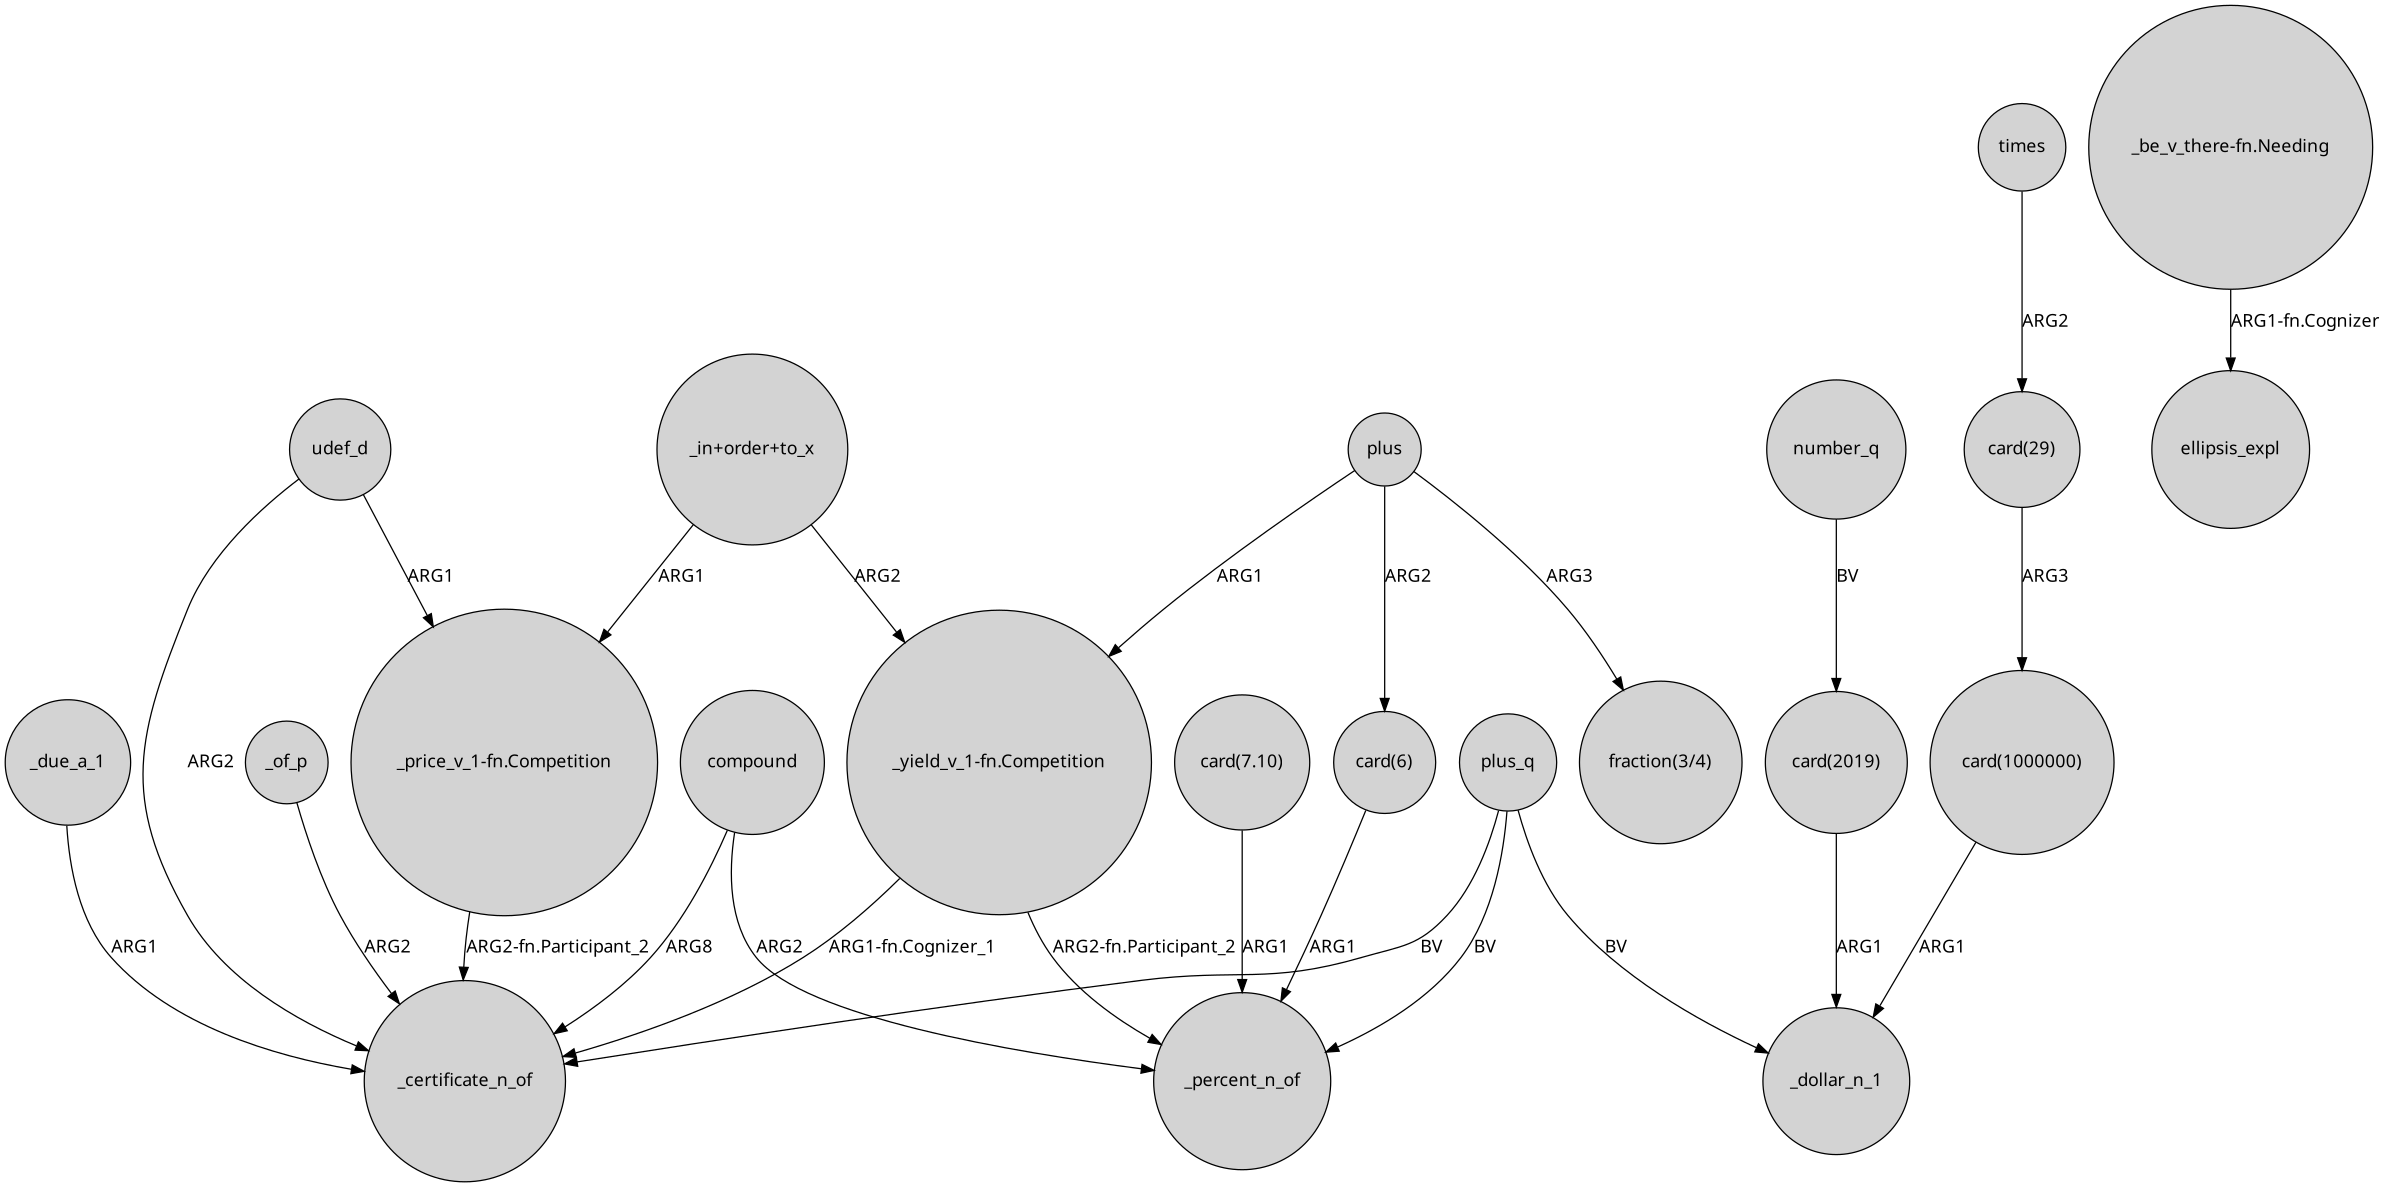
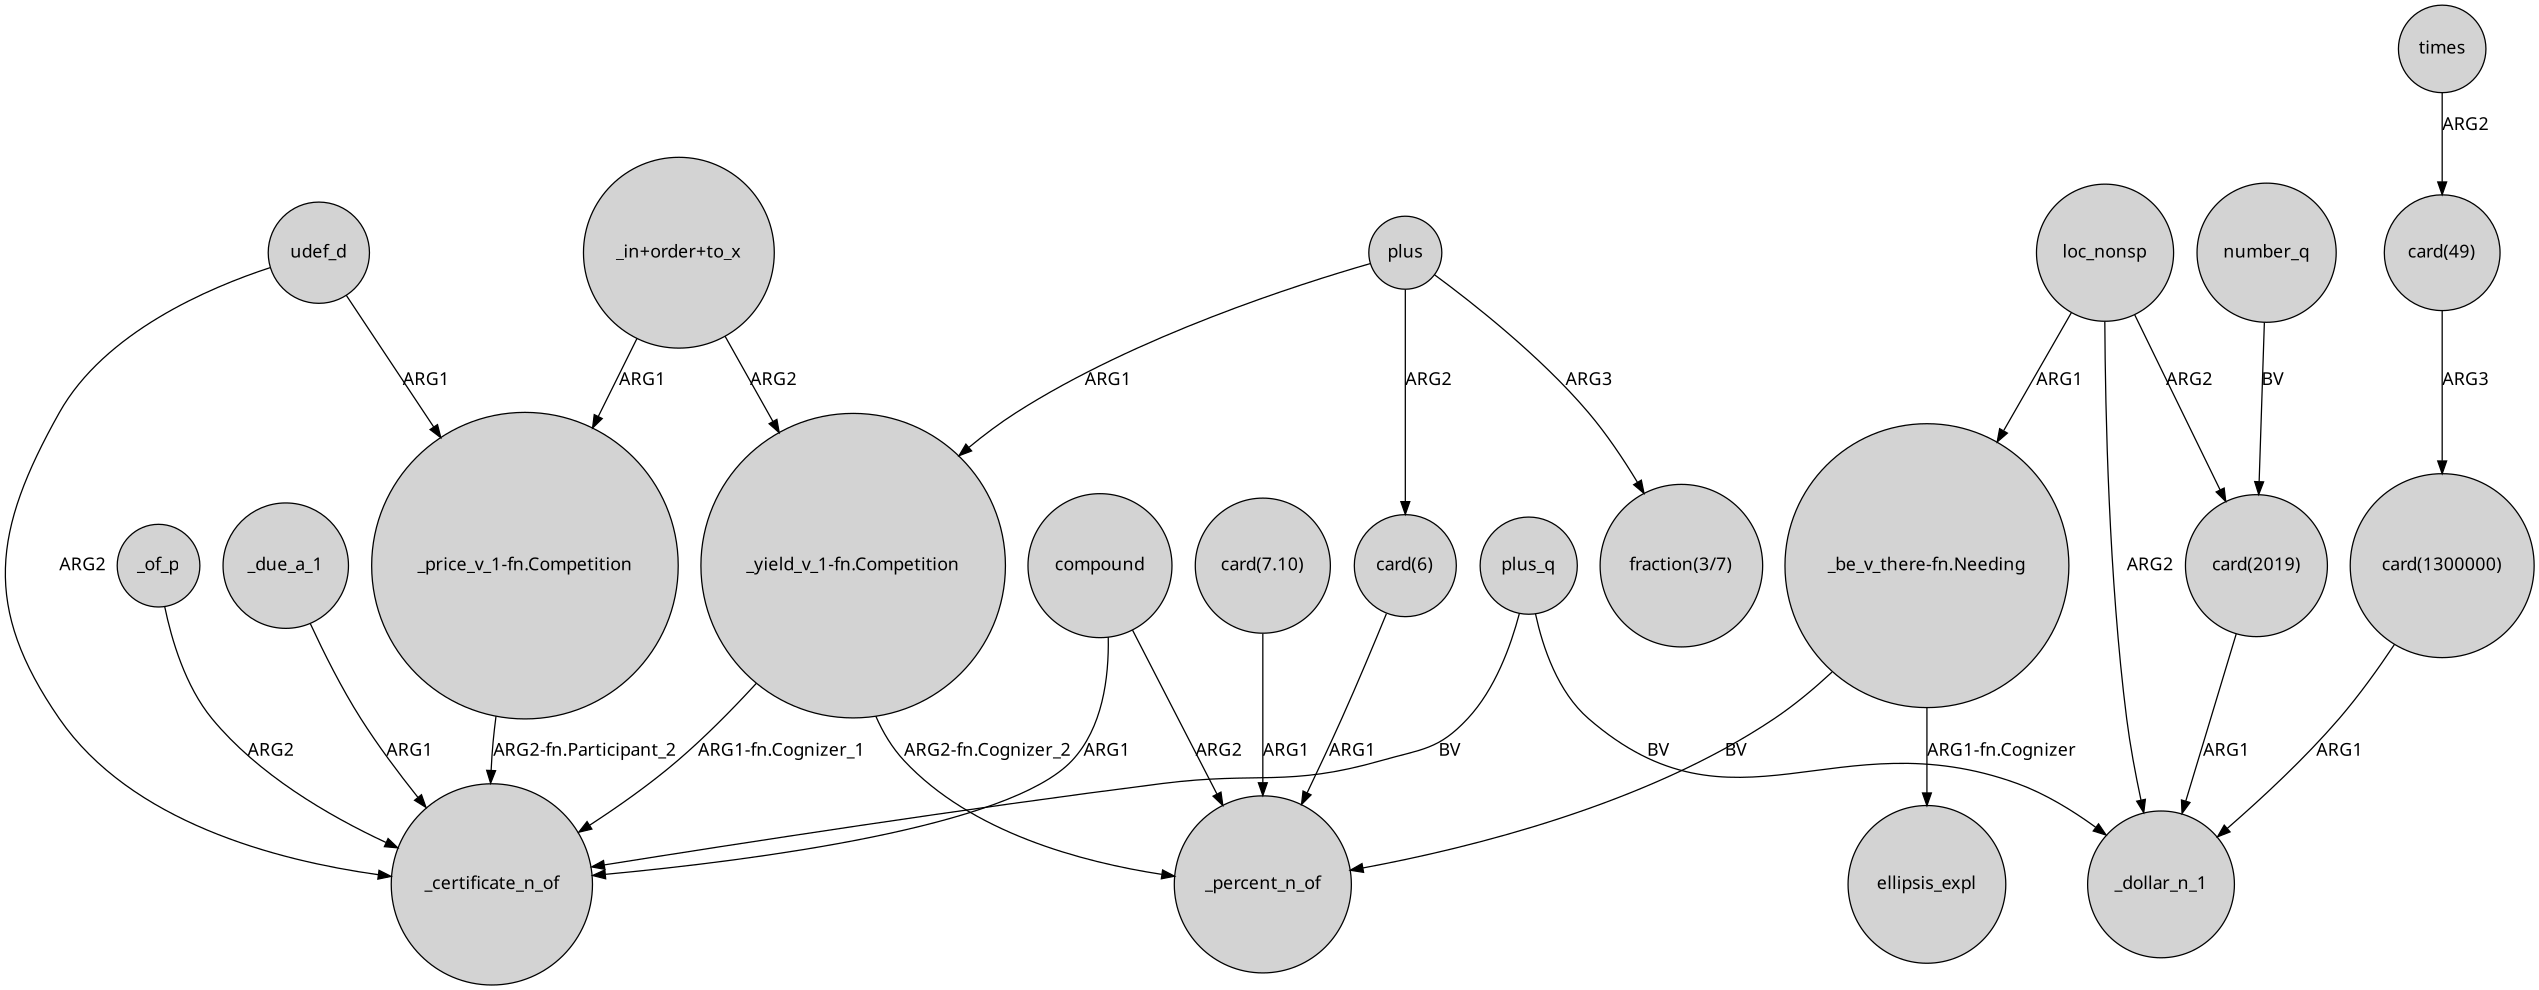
none -> (2105, 253)
(2022, 450) -> (2442, 253)
(1661, 762) -> (1681, 566)
(2022, 762) -> (2442, 566)
(689, 948) -> (1107, 751)
(1145, 948) -> (988, 751)
(1461, 957) -> (1611, 800)
